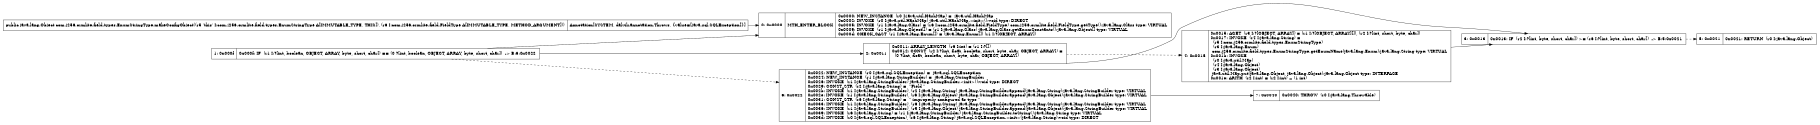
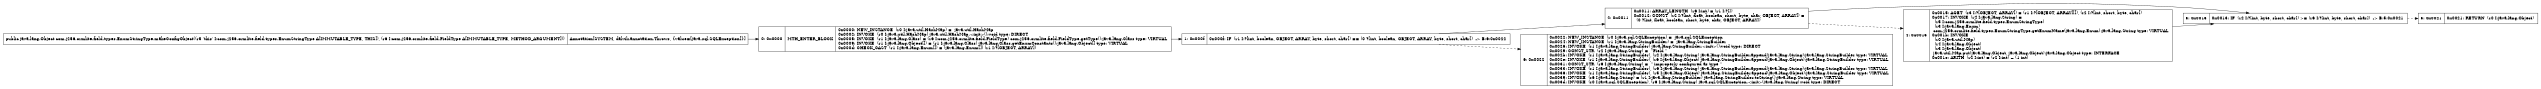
(622, 42) -> (1175, 39)
(1316, 95) -> none
